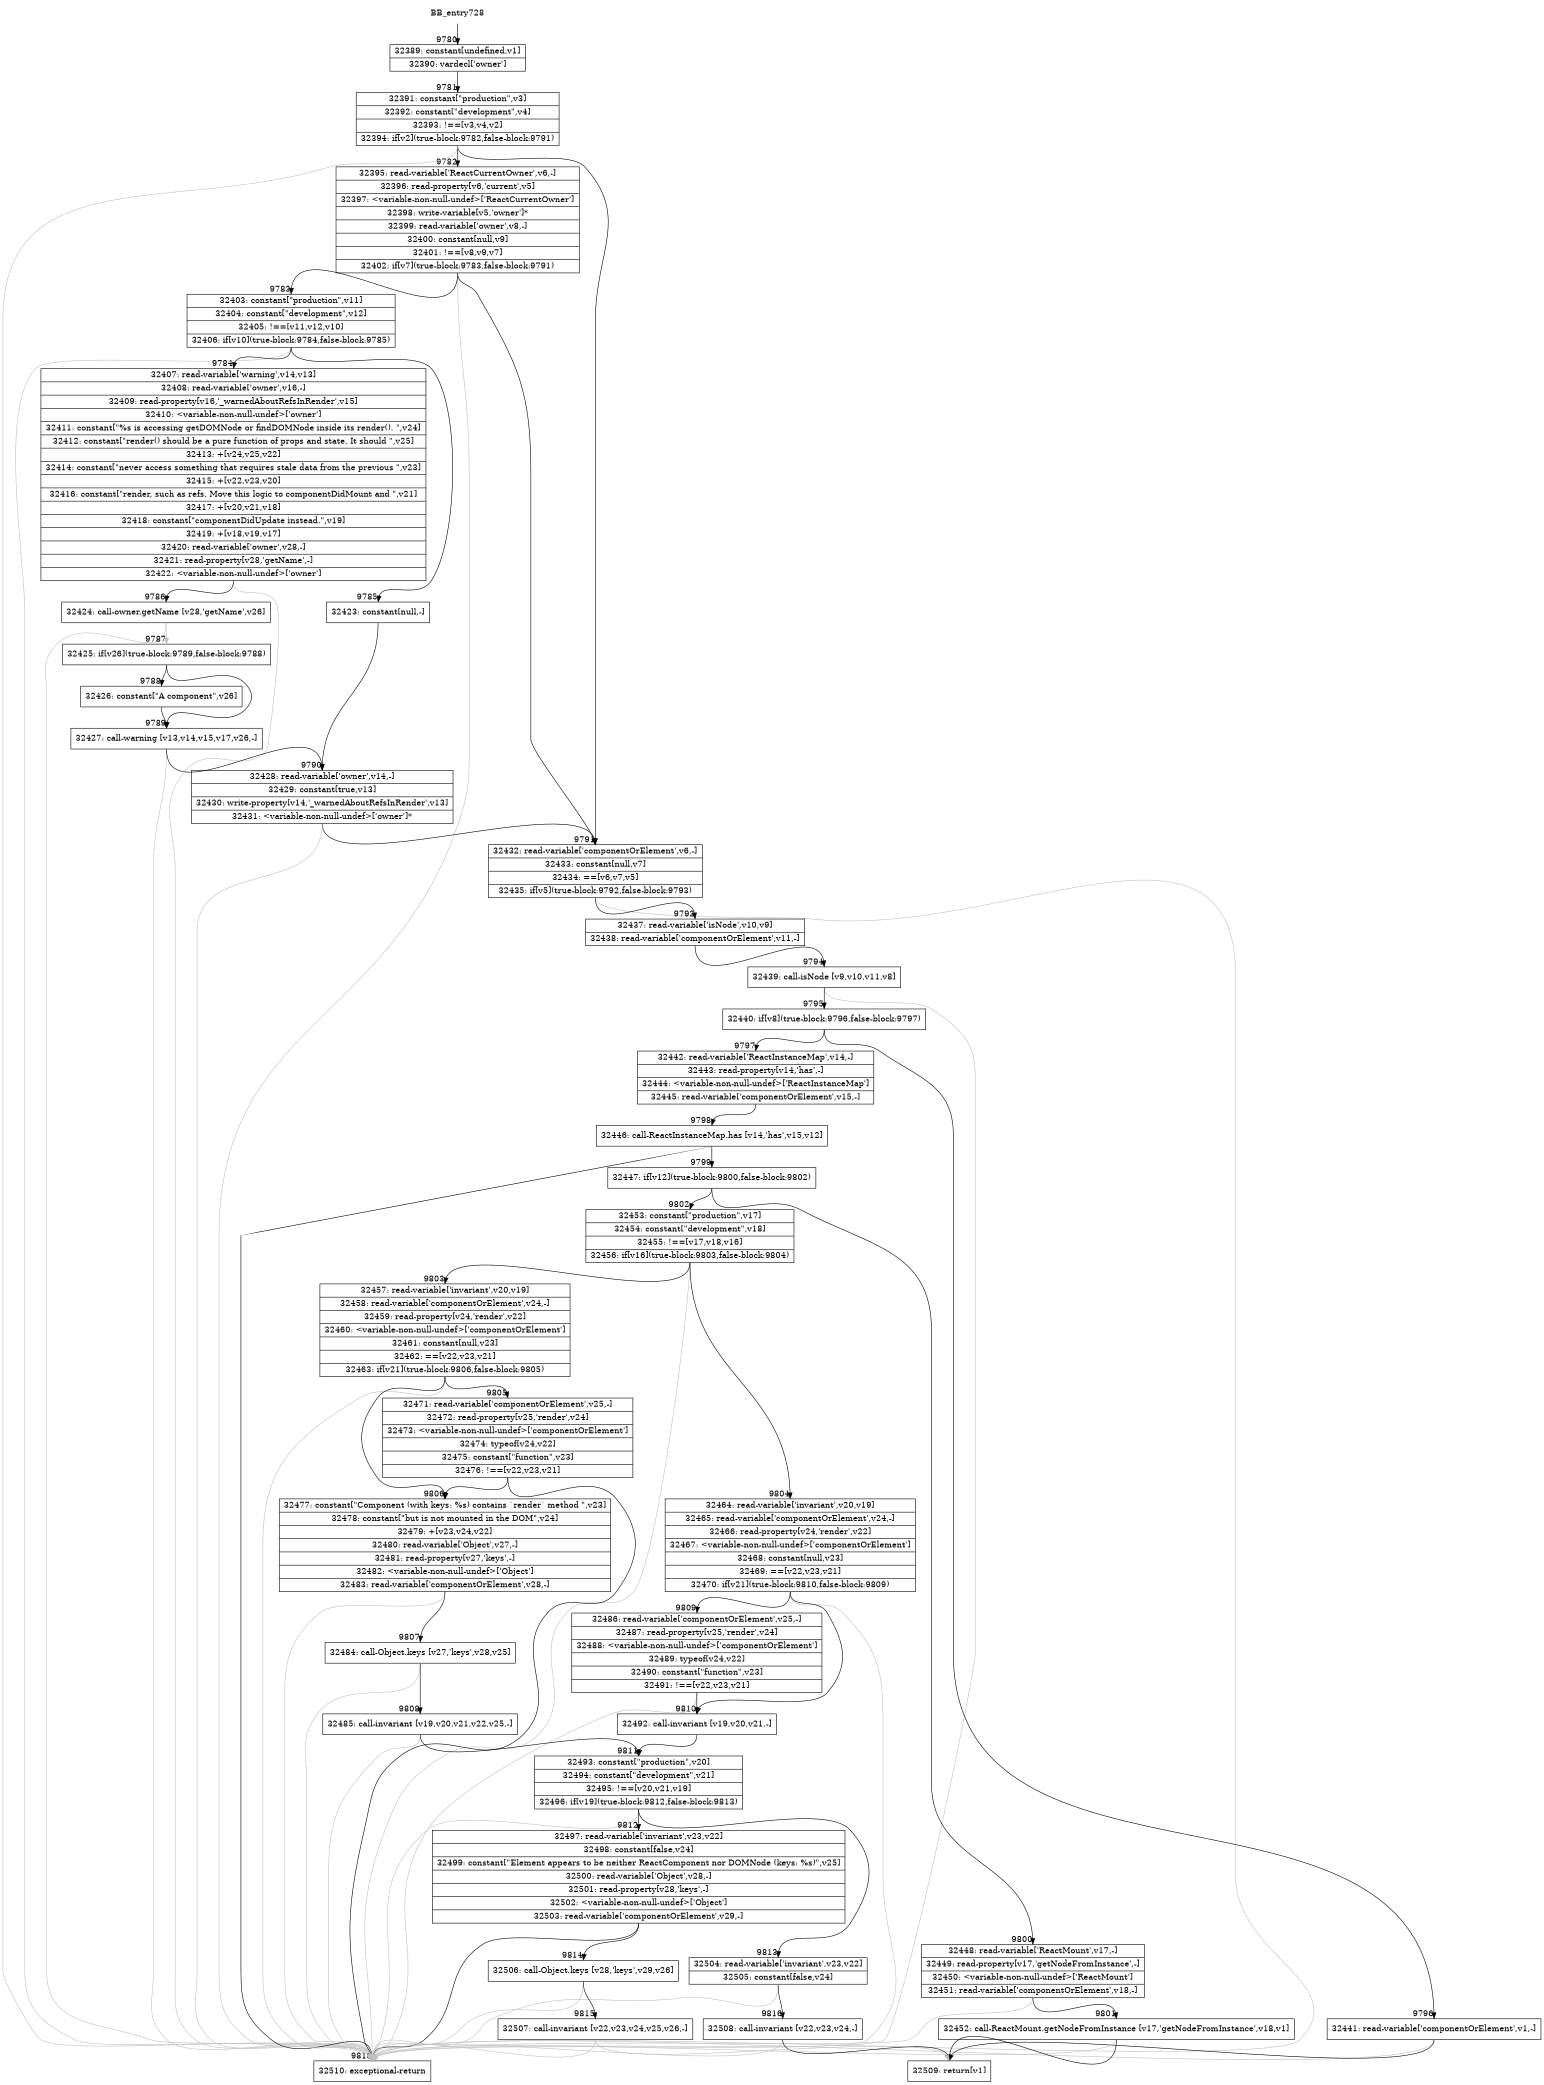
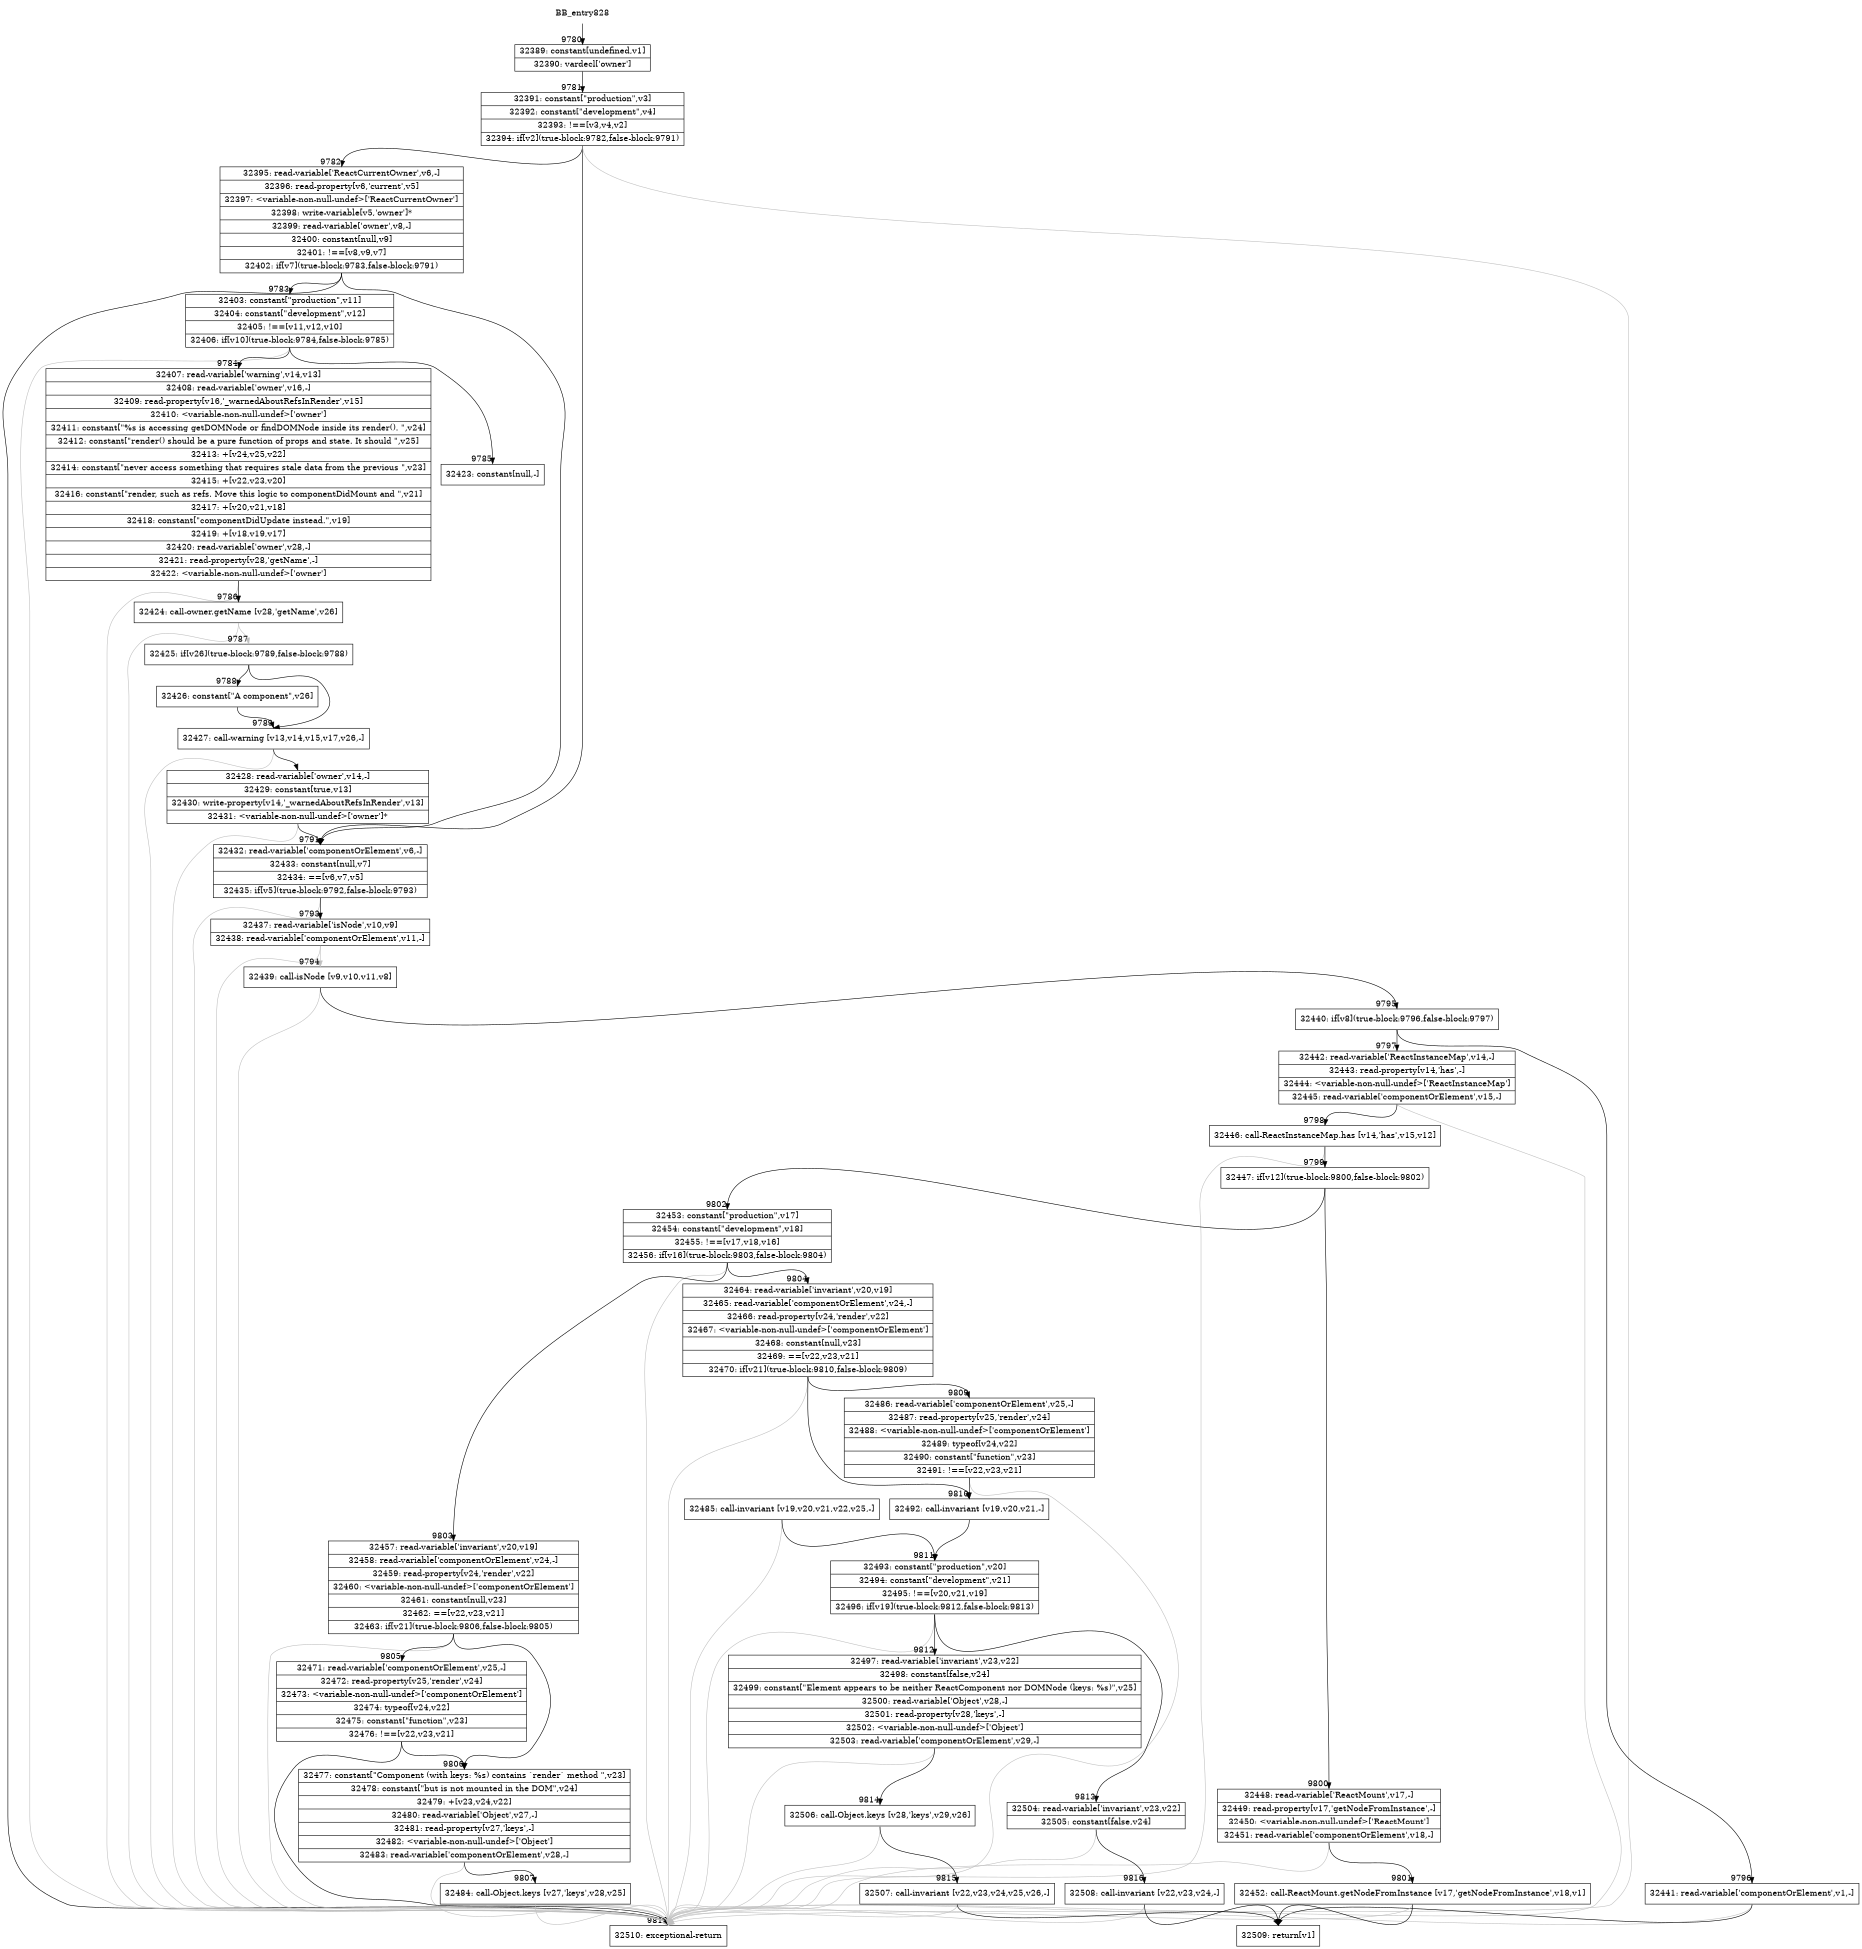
(458, 13) -> (583, 13)
(352, 694) -> none
(757, 957) -> (320, 953)
(224, 1185) -> (8, 1271)
(241, 1458) -> (1202, 1719)
none -> (217, 1599)
(420, 1686) -> none
none -> (1600, 1899)
(480, 1946) -> (764, 1785)
(770, 2050) -> (1115, 1915)
